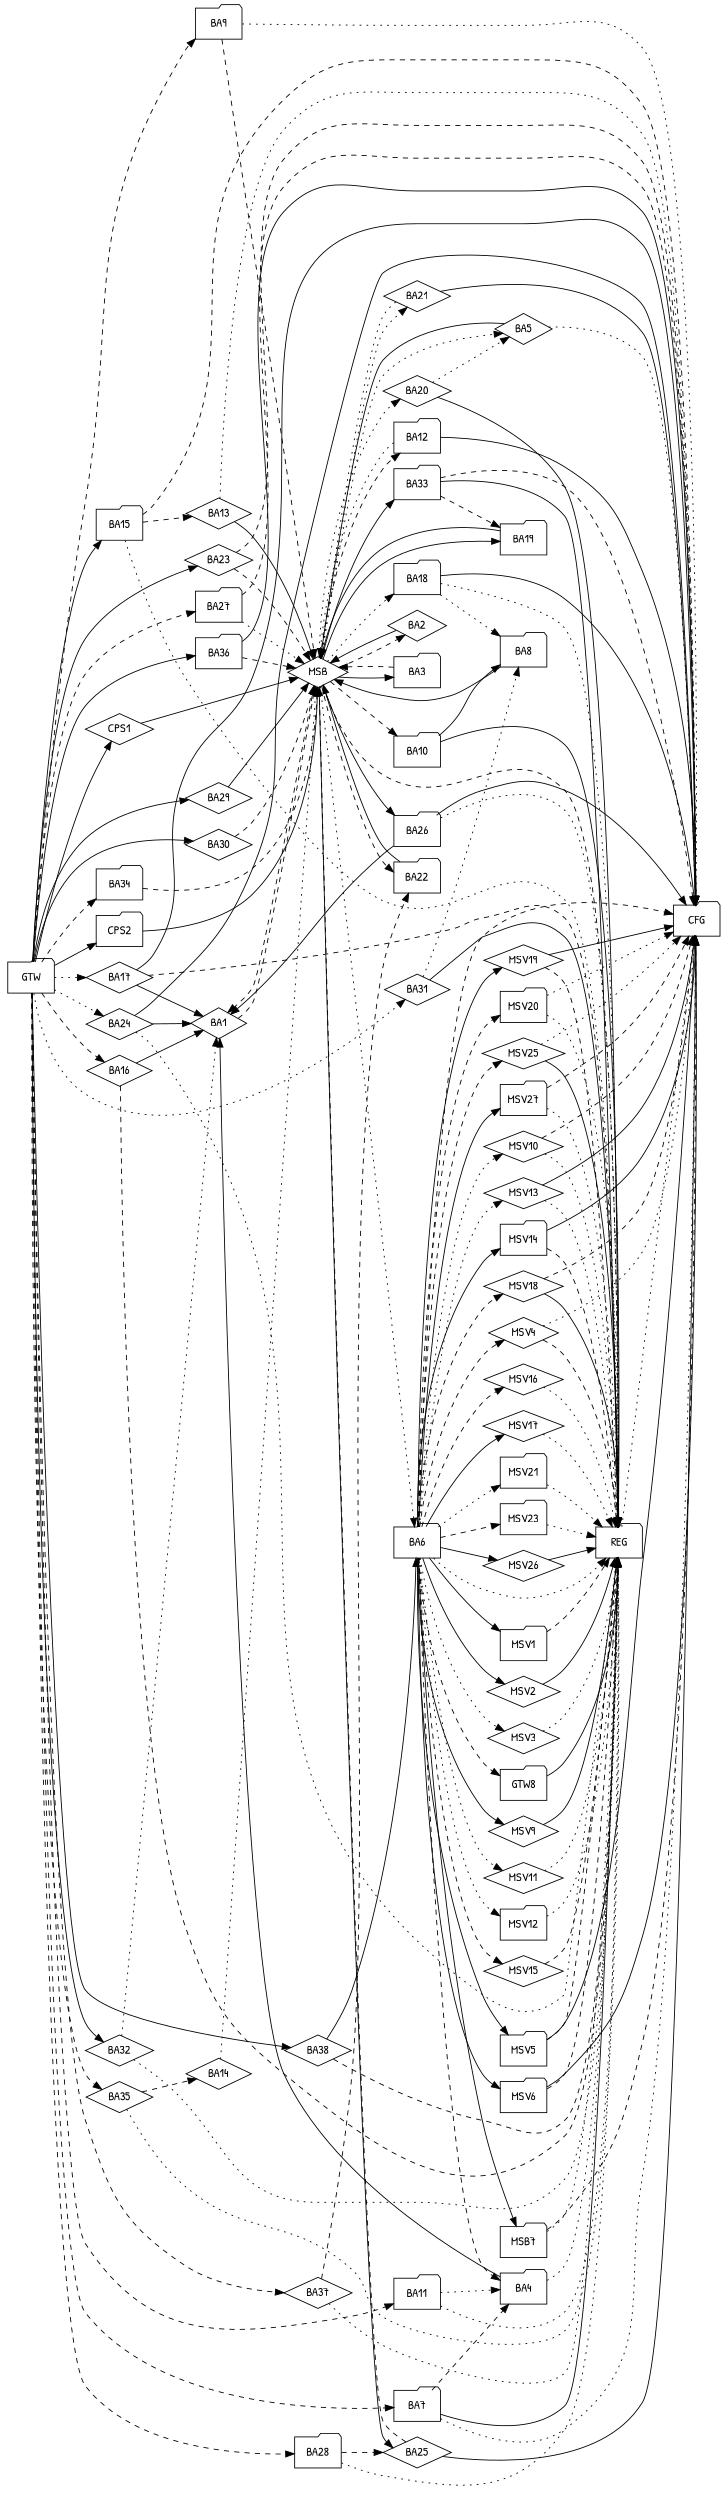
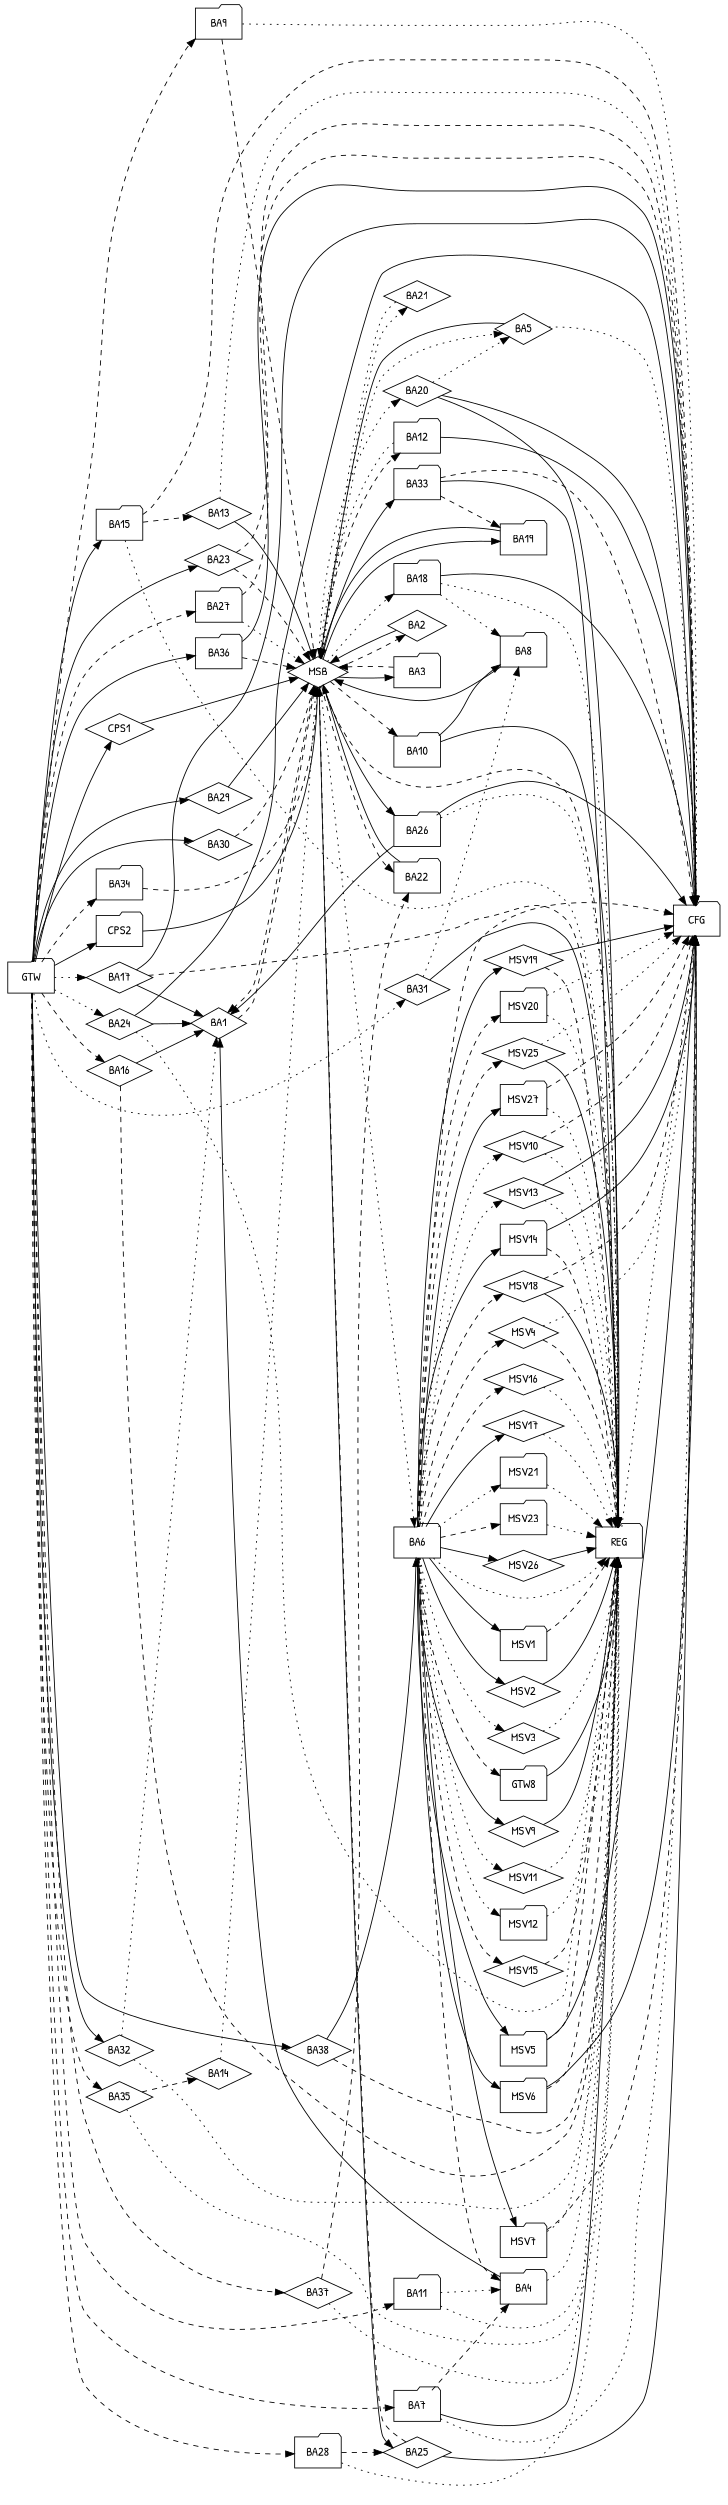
(649, 351) -> (661, 585)
(524, 2242) -> (524, 2242)
